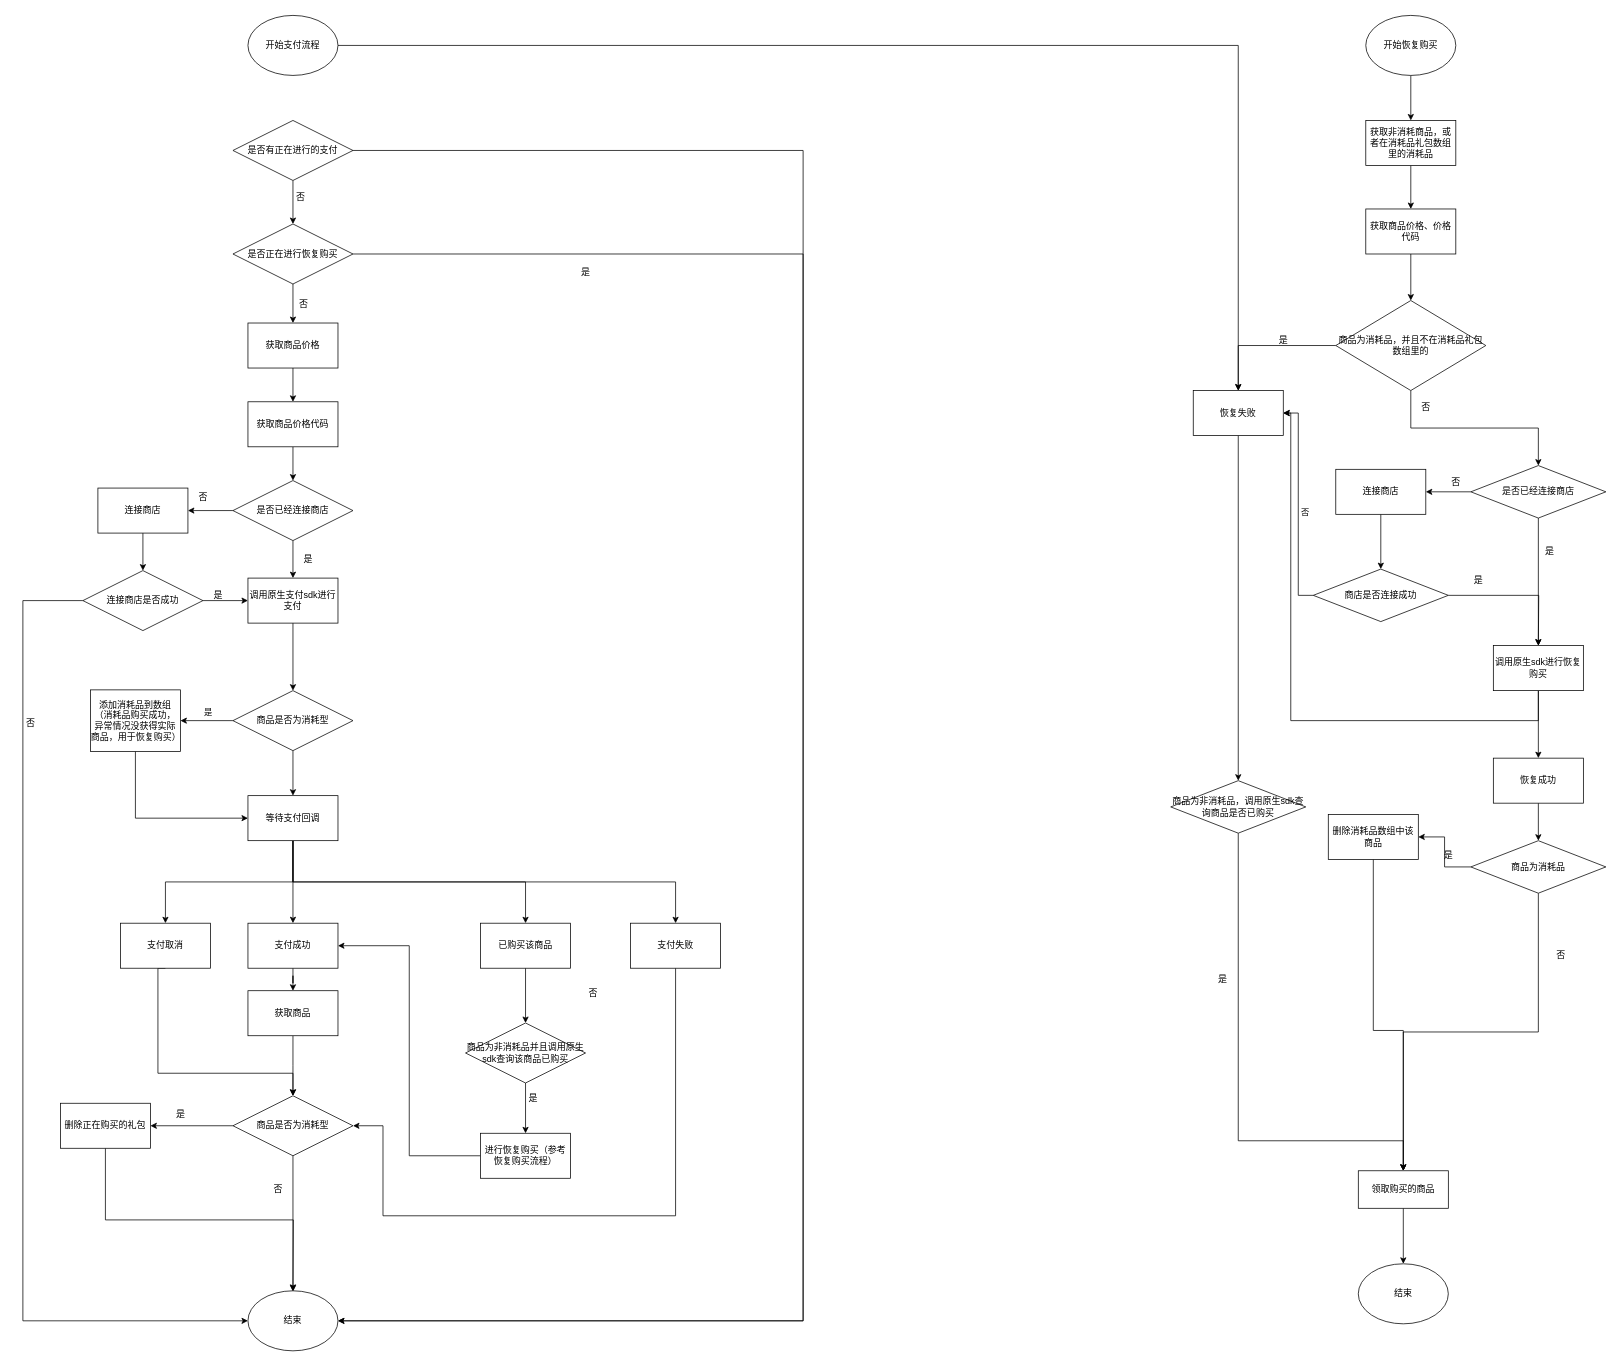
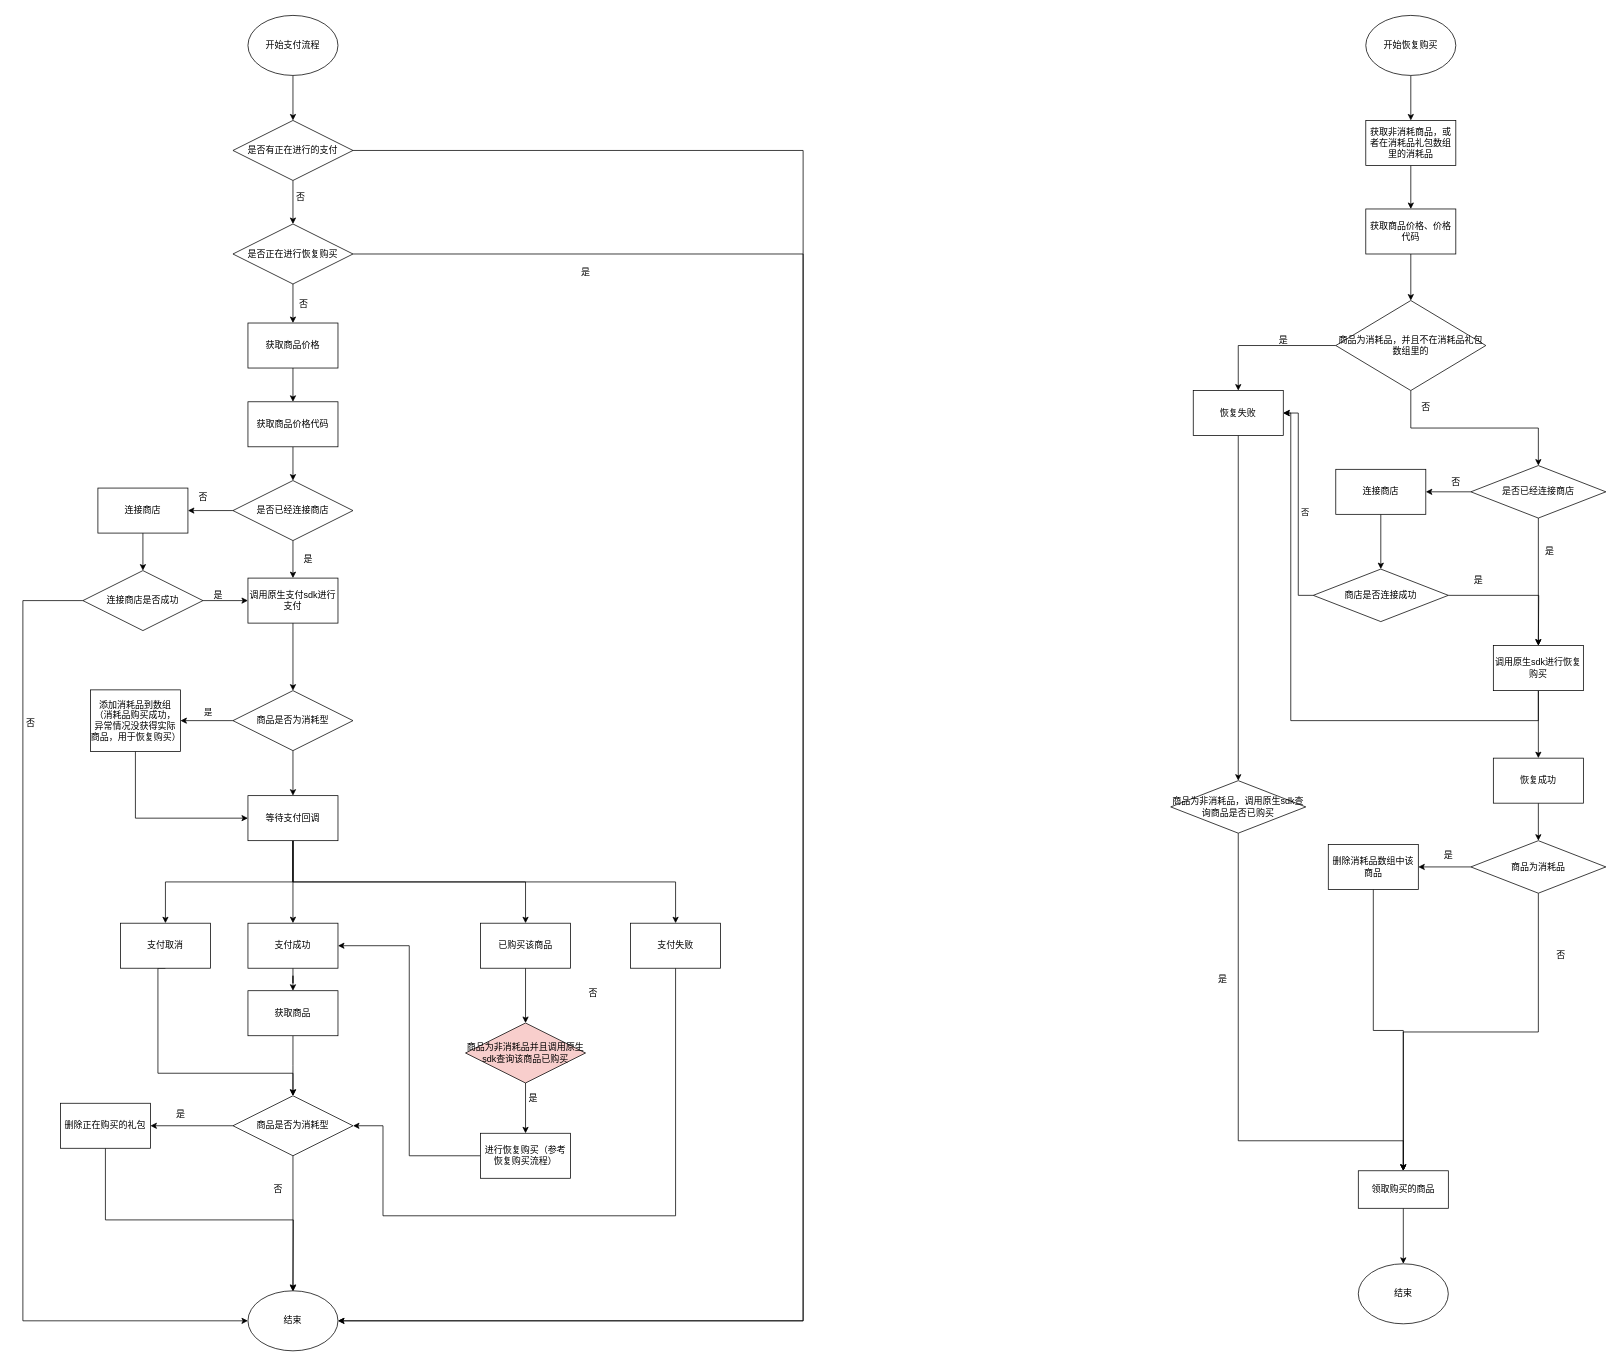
(936, 45) -> (293, 114)
(1373, 837) -> (1373, 867)
(525, 1053) -> (525, 1053)
